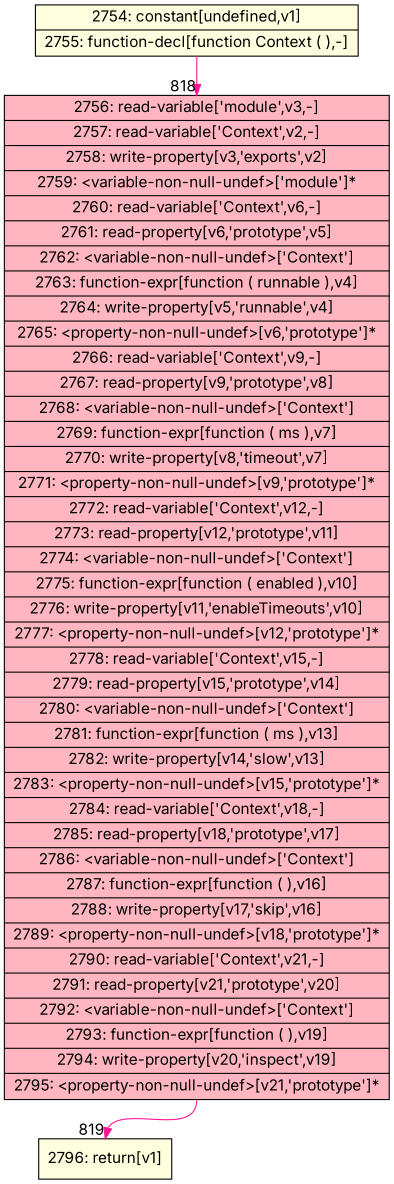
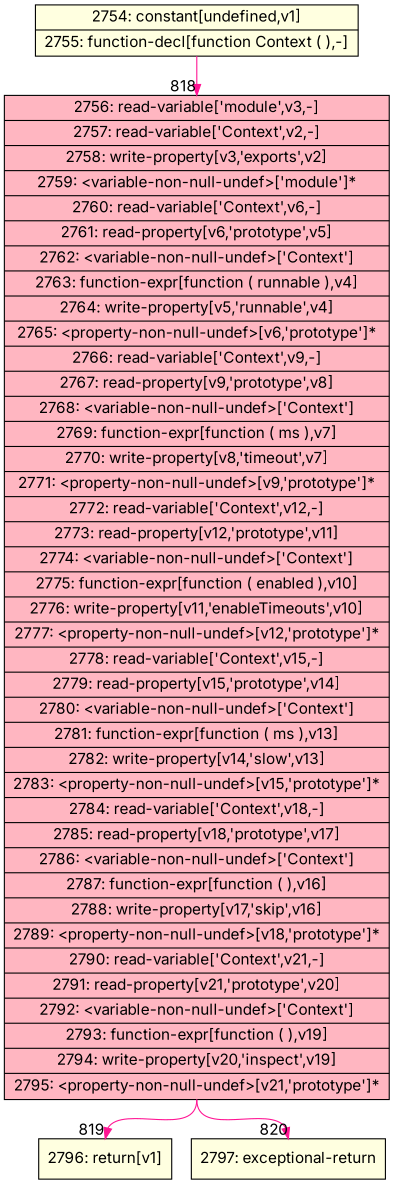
none -> (288, 1159)
